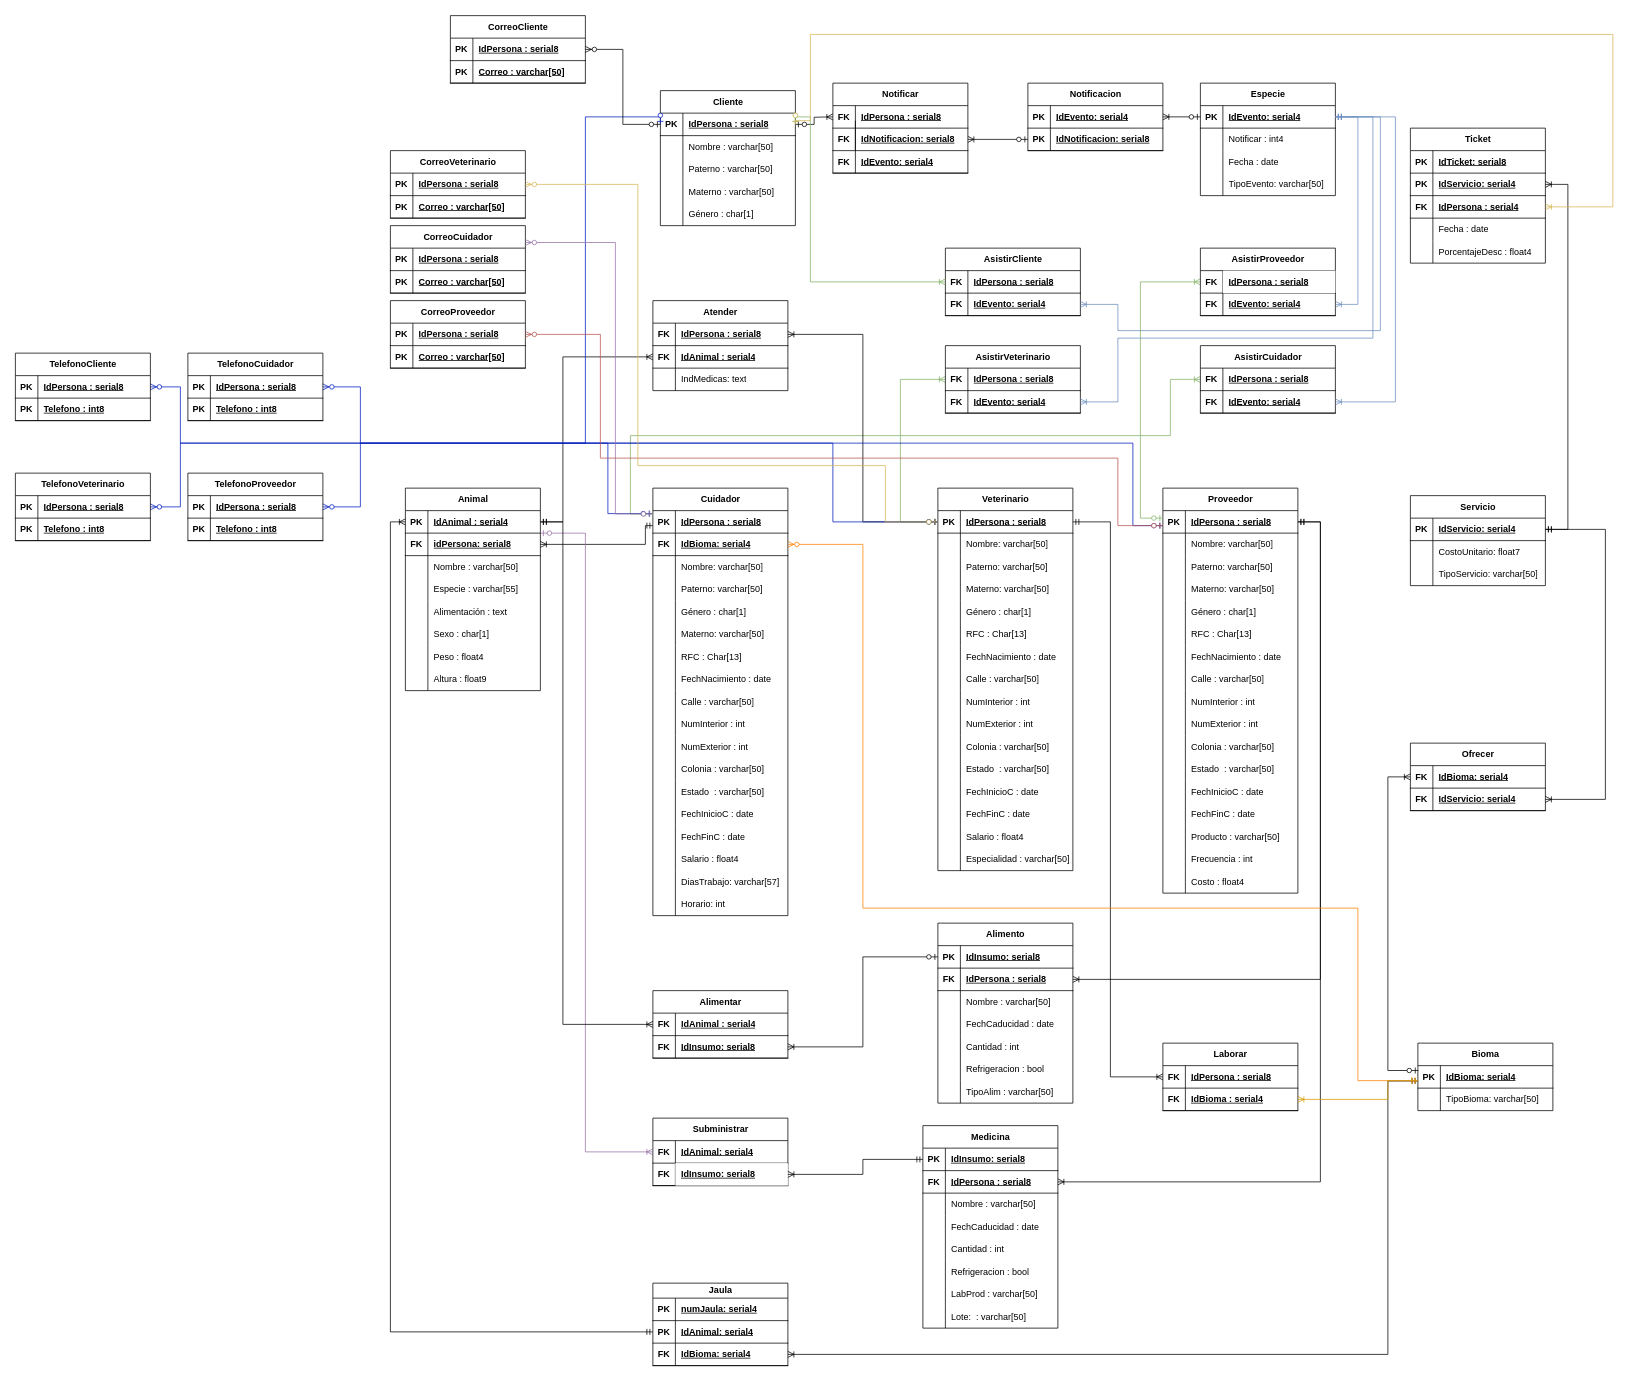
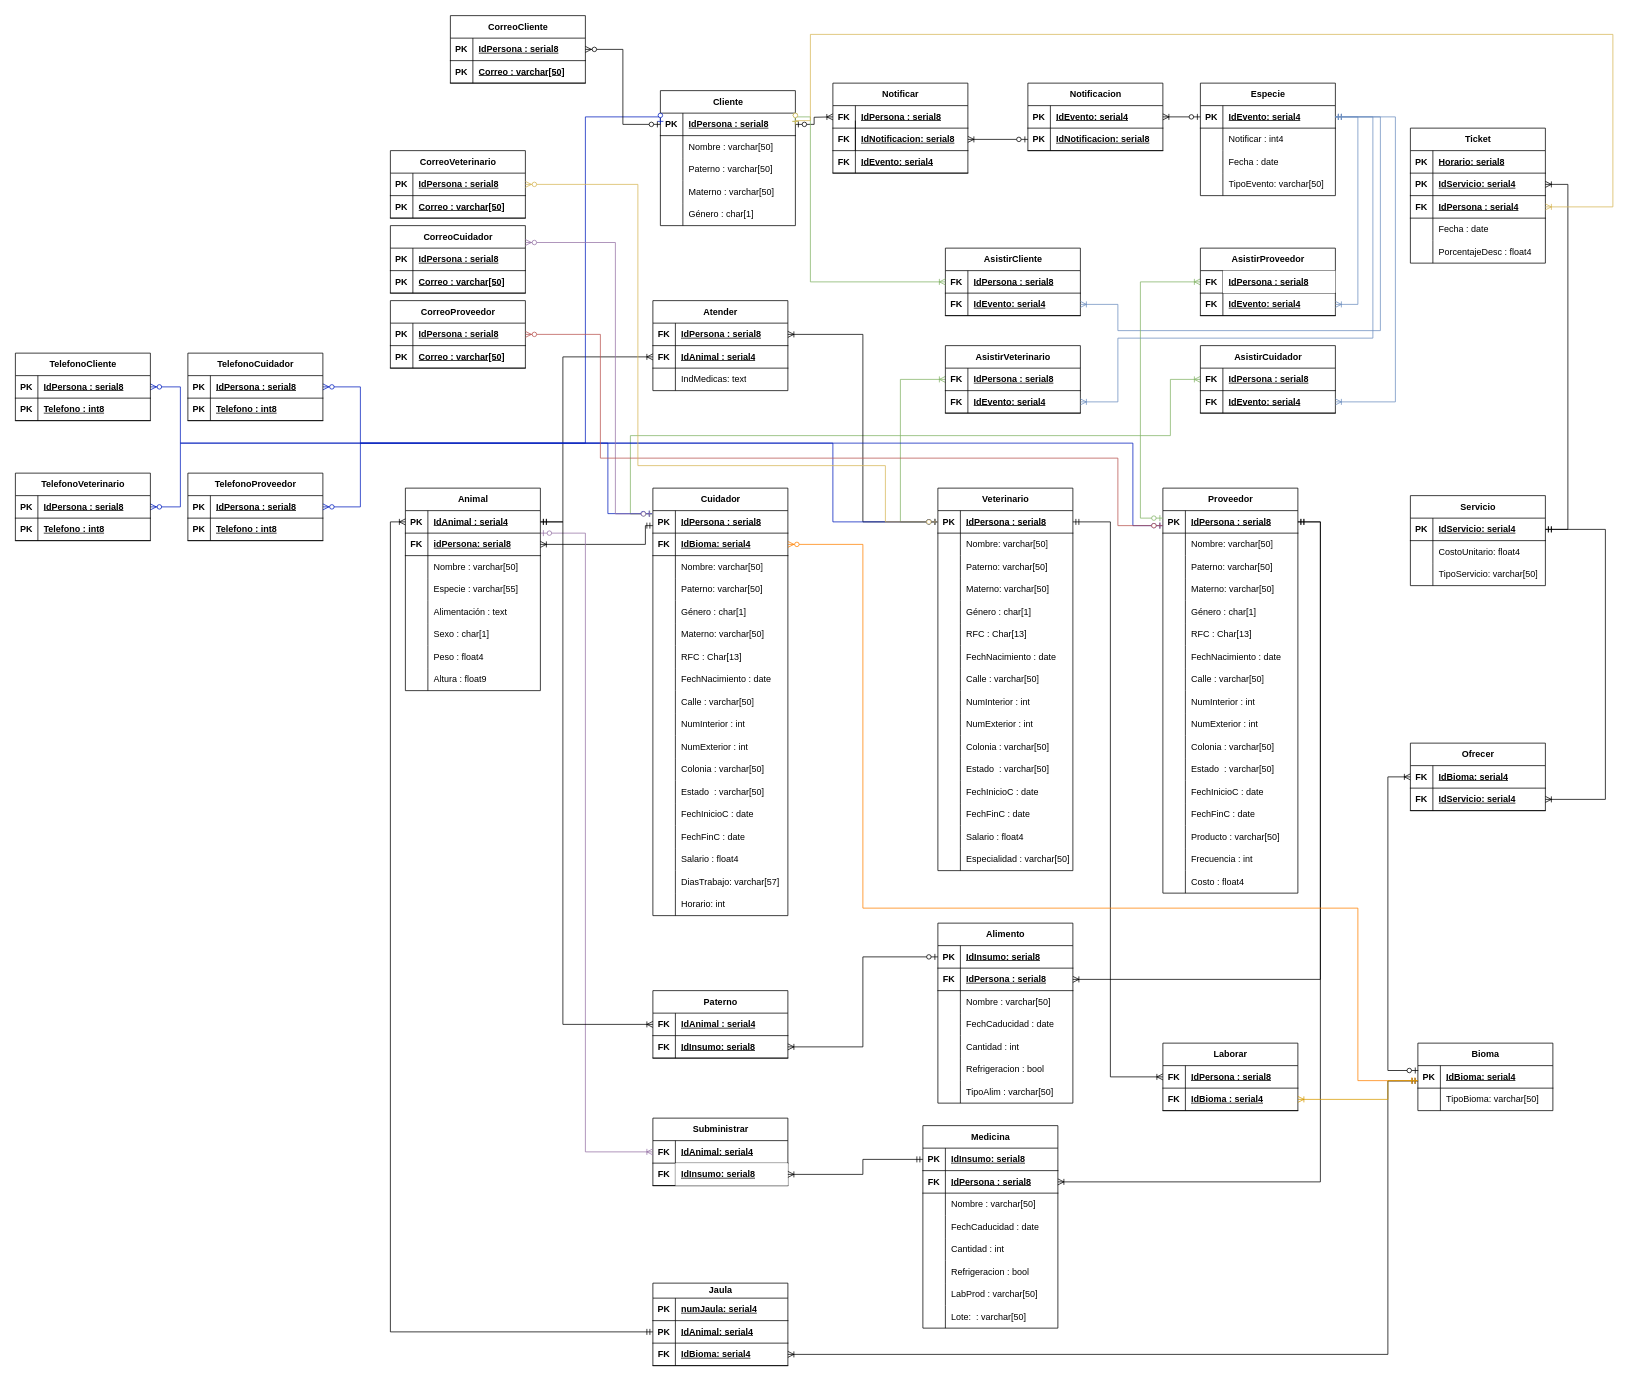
(1476, 162) -> (1473, 162)
(1486, 552) -> (1486, 552)
(721, 1002) -> (721, 1002)
